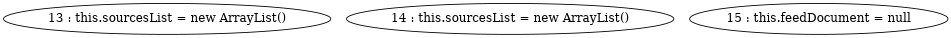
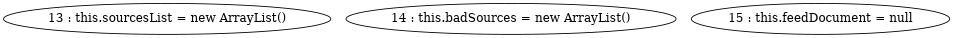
(510, 19) -> (511, 19)
